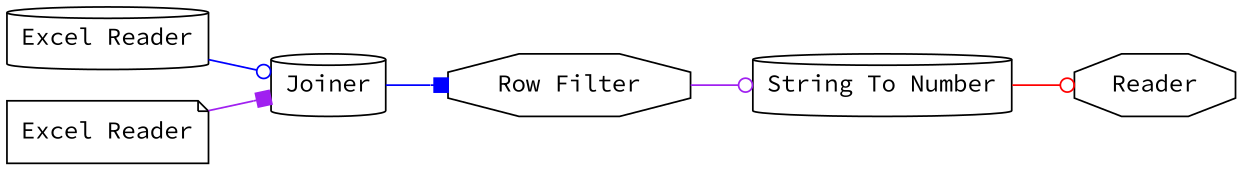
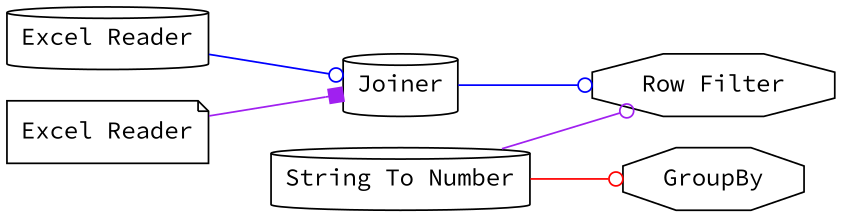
(408, 85) -> (518, 85)
(715, 85) -> (561, 131)
(1155, 85) -> (714, 179)
